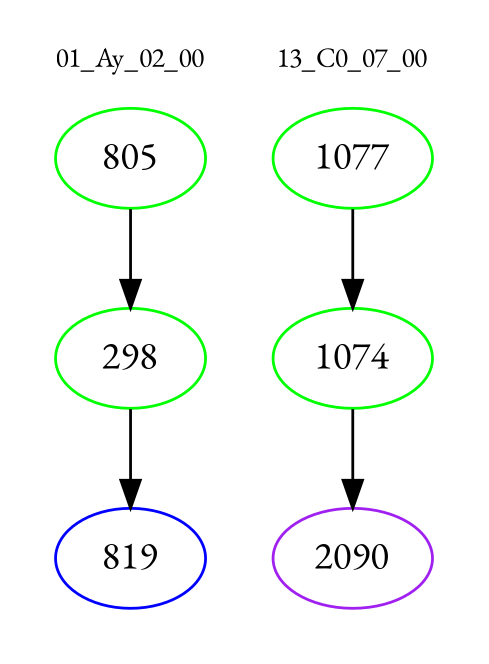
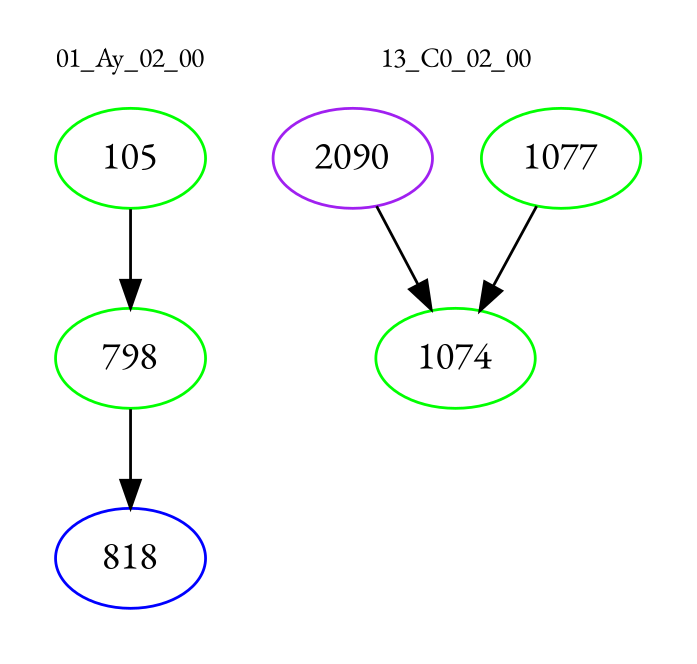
(353, 60) -> (457, 60)
(131, 158) -> (131, 158)
(131, 358) -> (131, 358)
(353, 445) -> (397, 245)
(131, 558) -> (131, 558)
